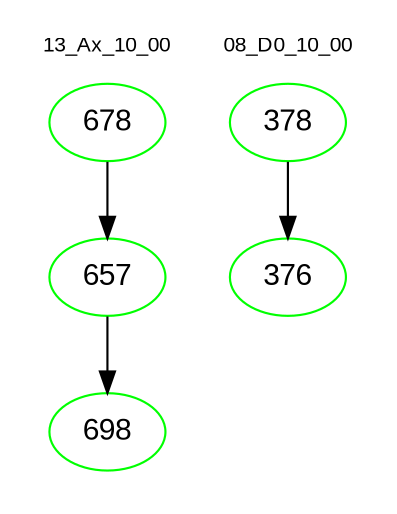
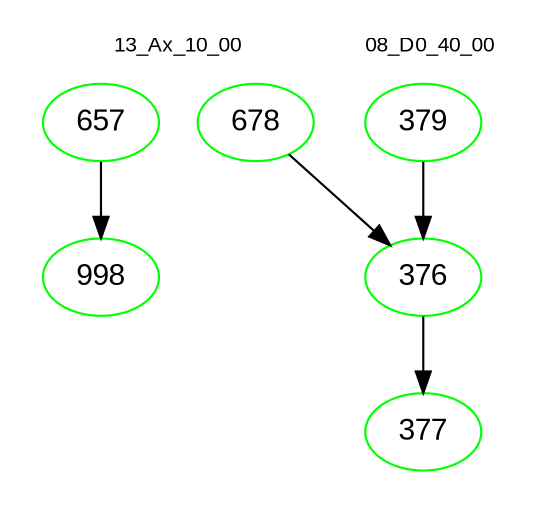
(289, 46) -> (431, 46)
(288, 122) -> (423, 122)
(107, 189) -> (317, 179)
(107, 432) -> (101, 277)
none -> (423, 432)
